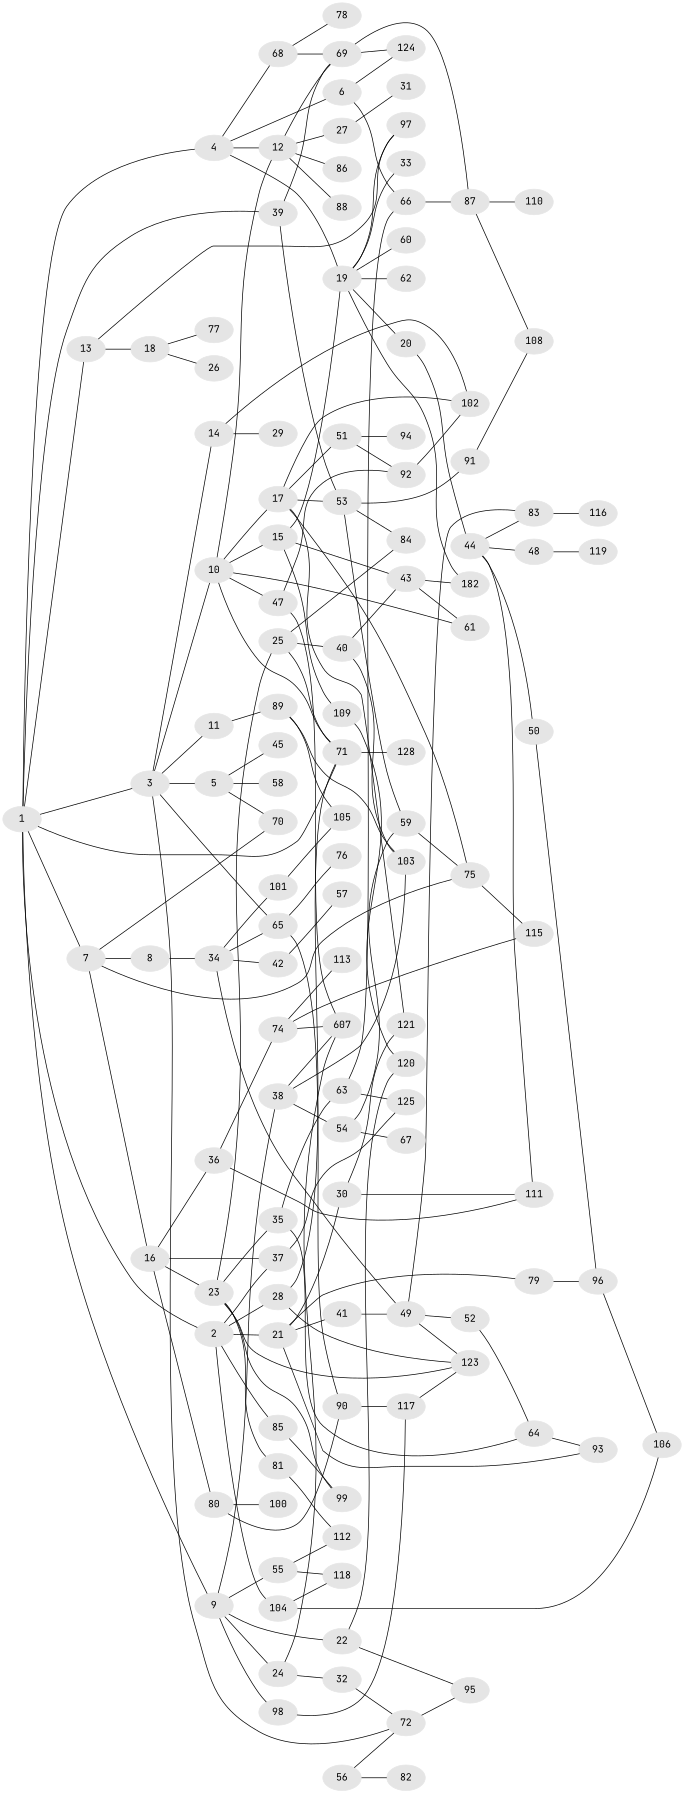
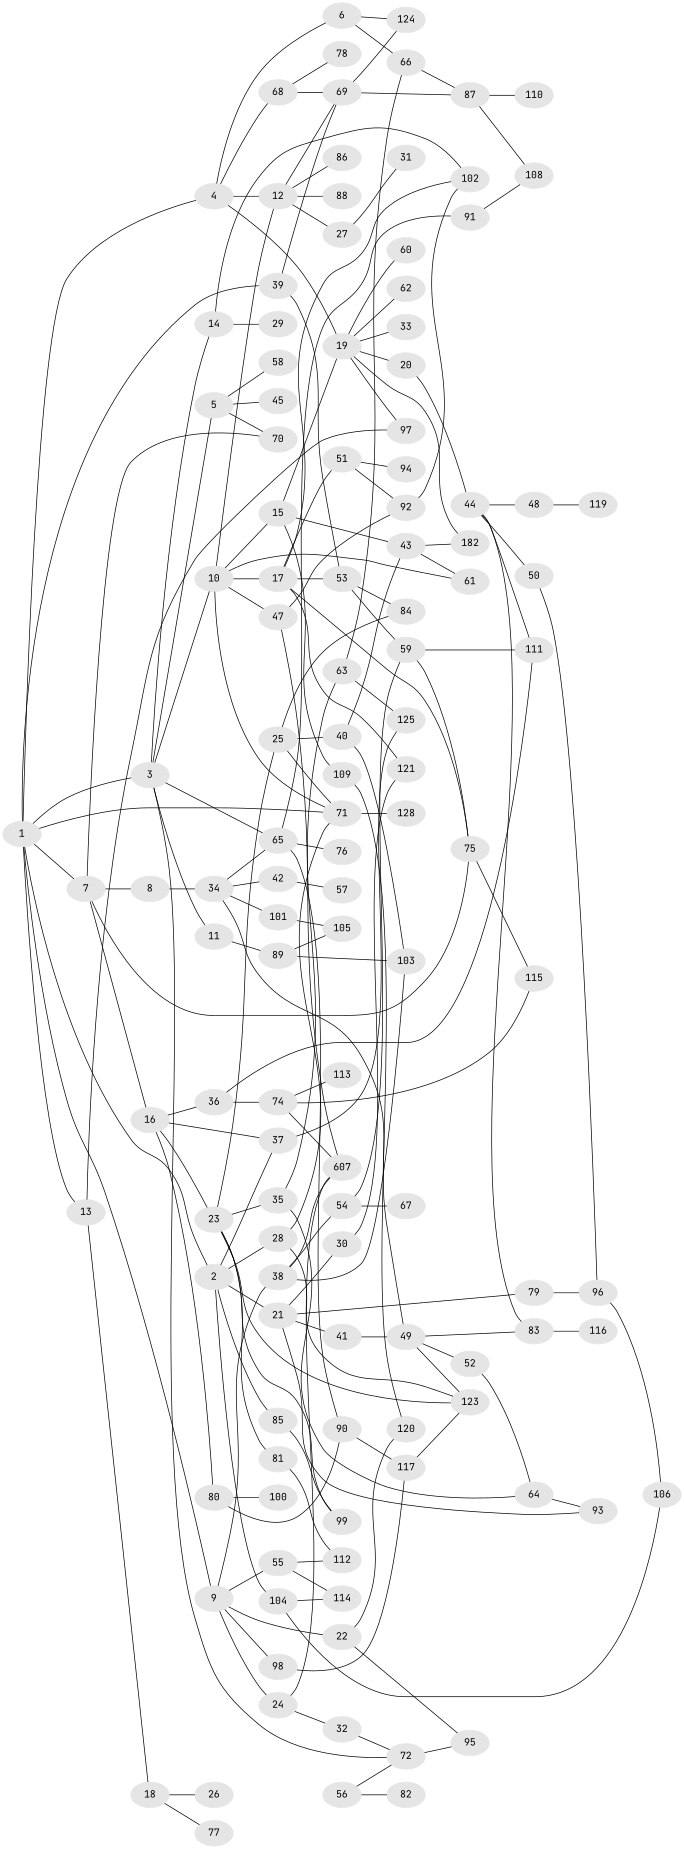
(414, 498) -> (308, 399)
(438, 1195) -> (470, 650)
(342, 1576) -> (342, 1599)
